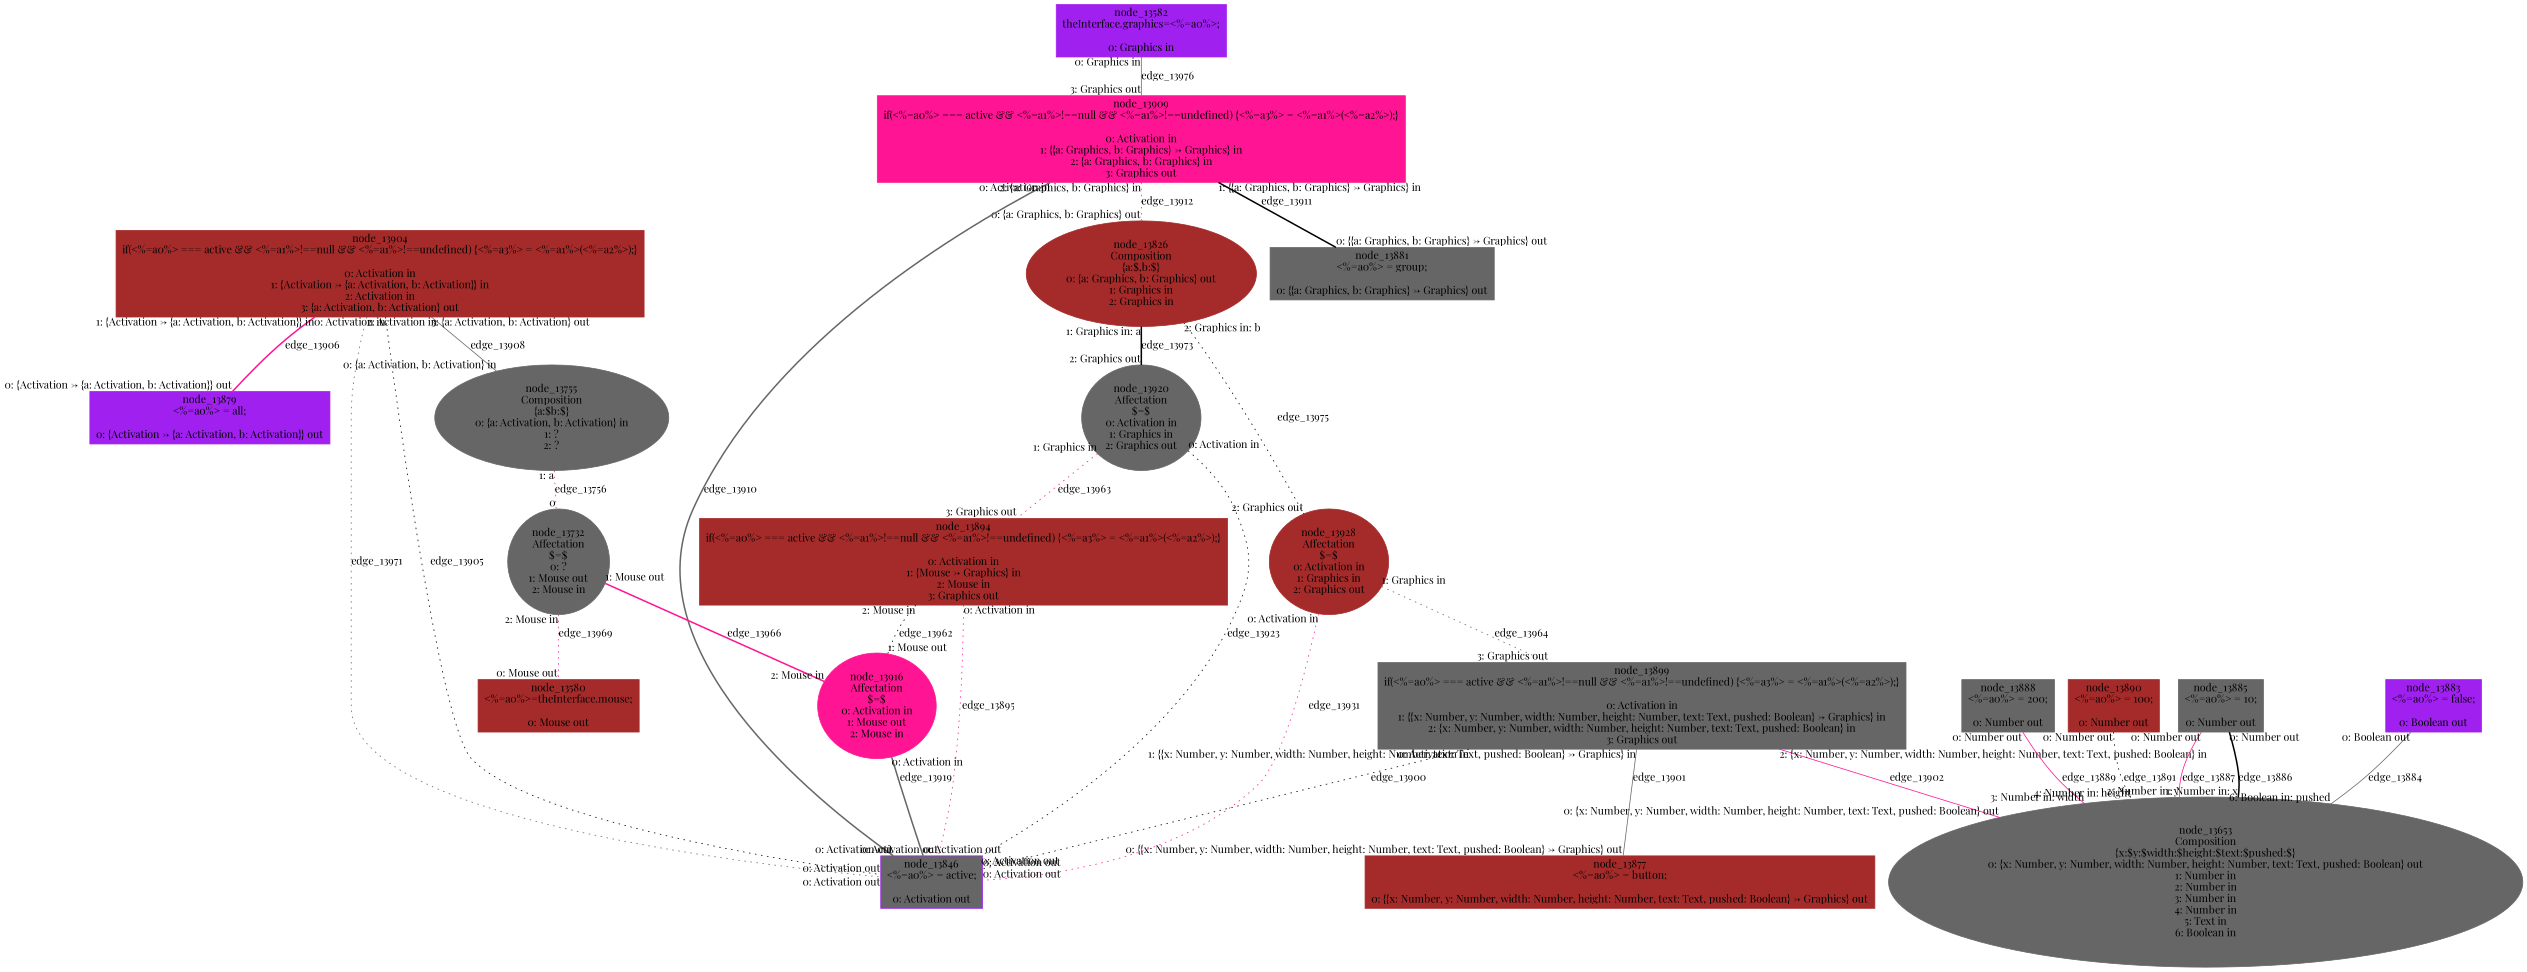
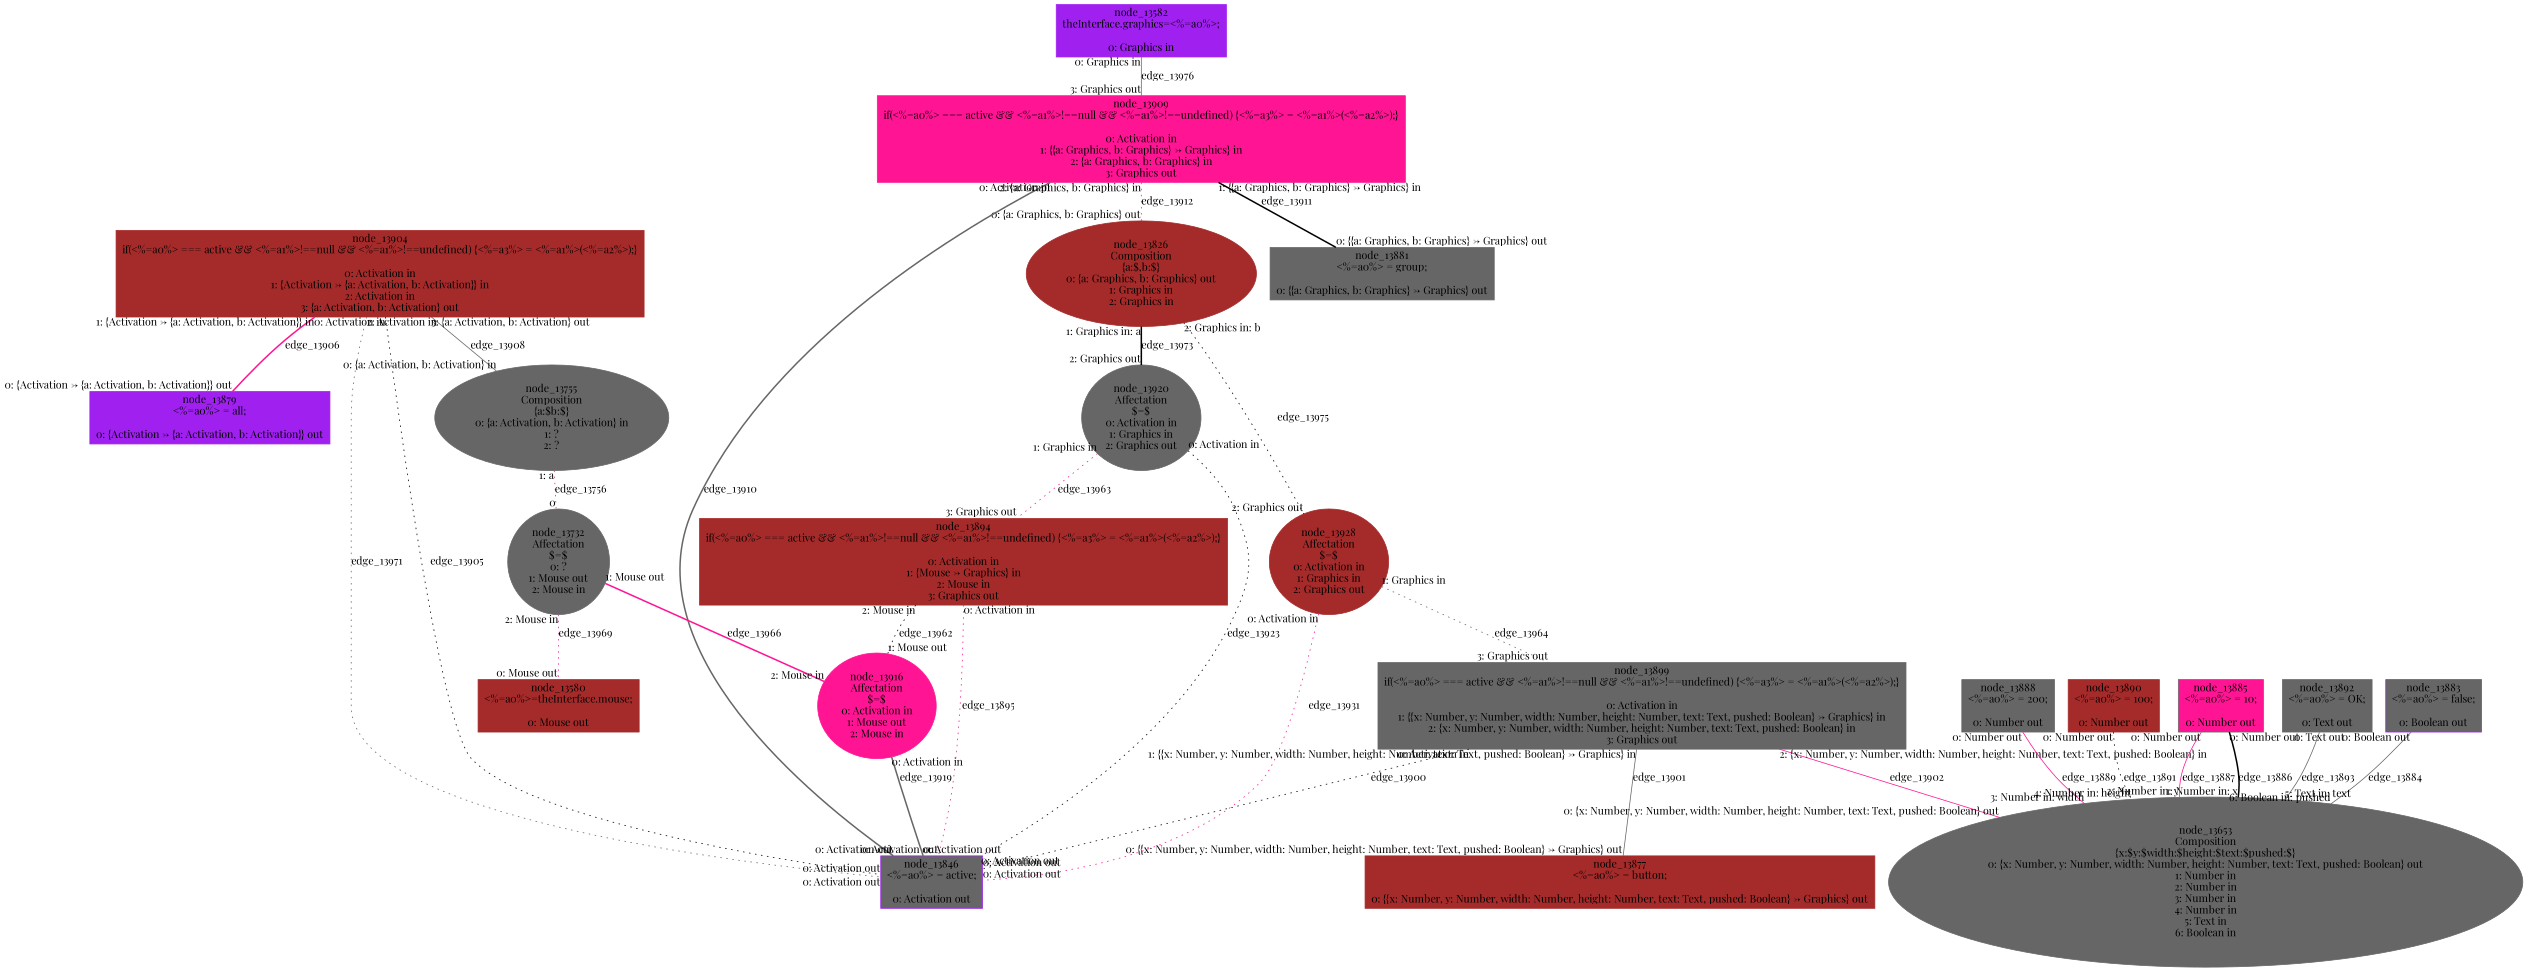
(2221, 706) -> (2221, 706)
none -> (2327, 706)
(2434, 706) -> (2434, 706)
